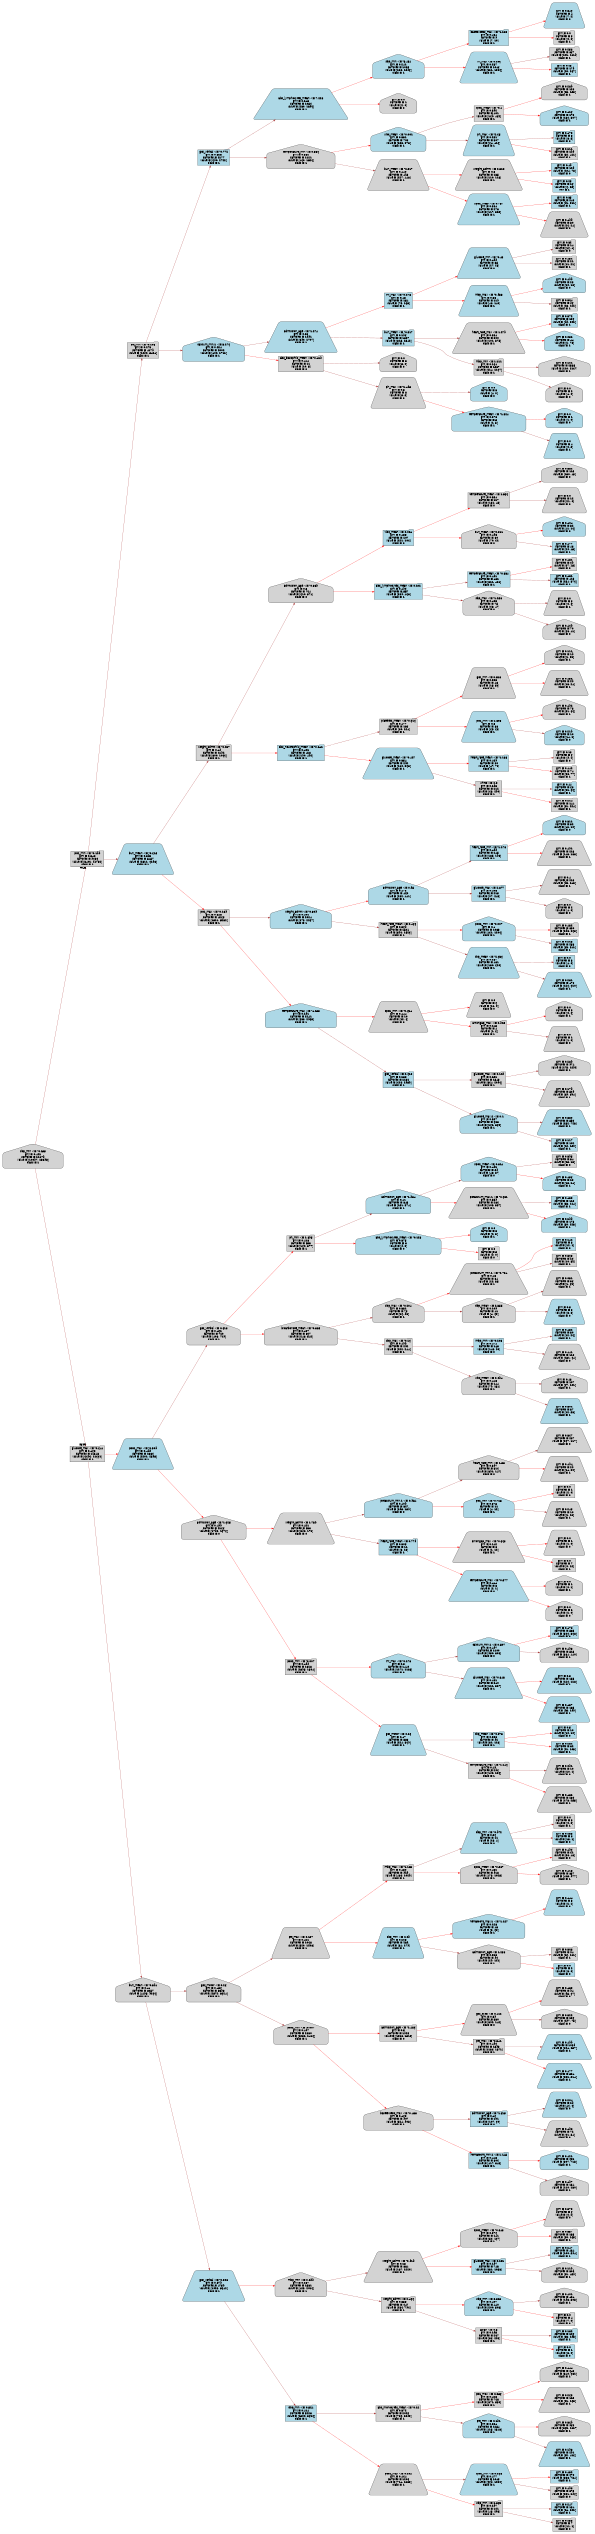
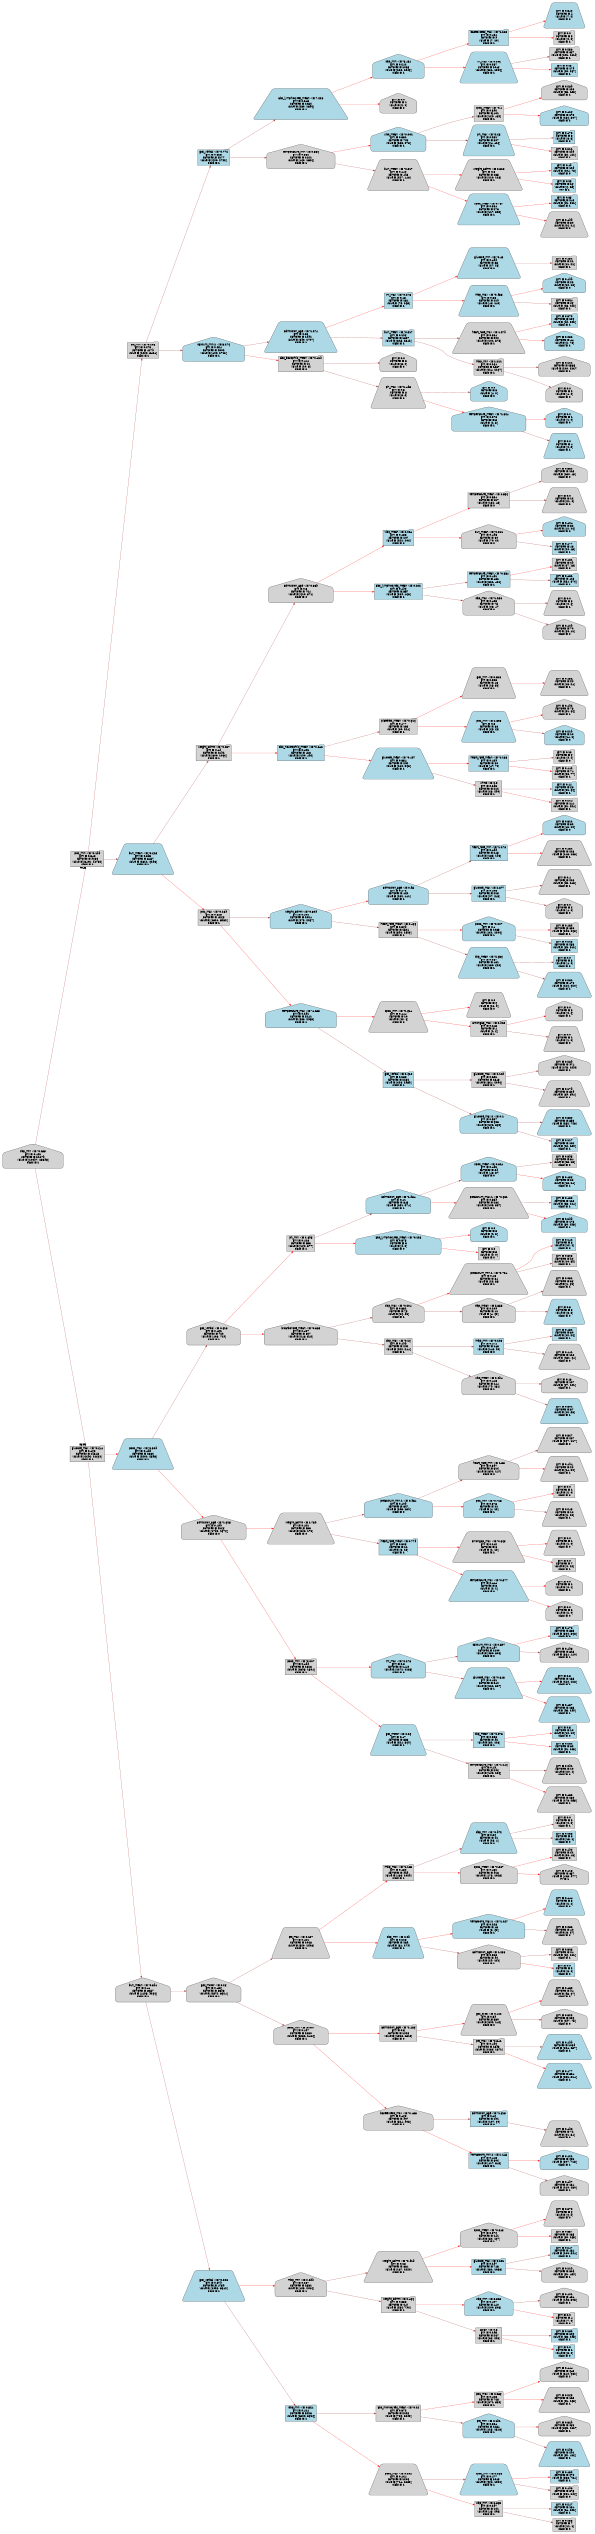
(564, 247) -> none
(564, 656) -> none
(564, 853) -> (564, 853)
(564, 1875) -> (564, 1875)
none -> (564, 1931)
(564, 2105) -> none
